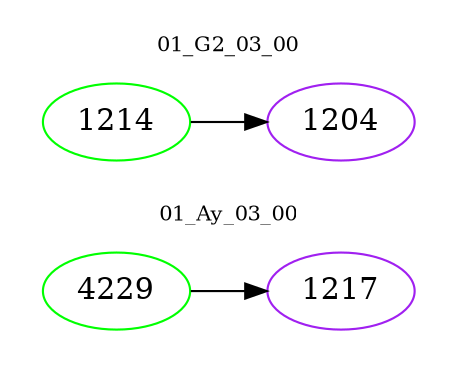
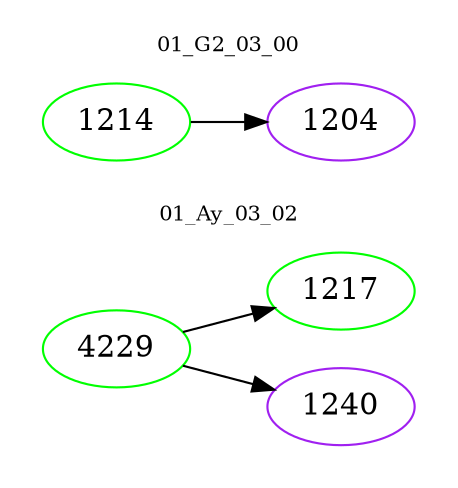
(229, 215) -> (229, 215)
(341, 291) -> (341, 291)
none -> (341, 407)
